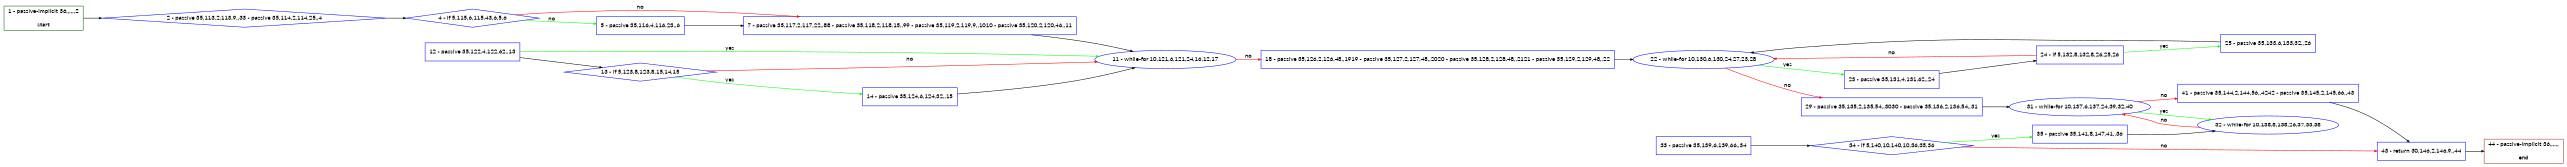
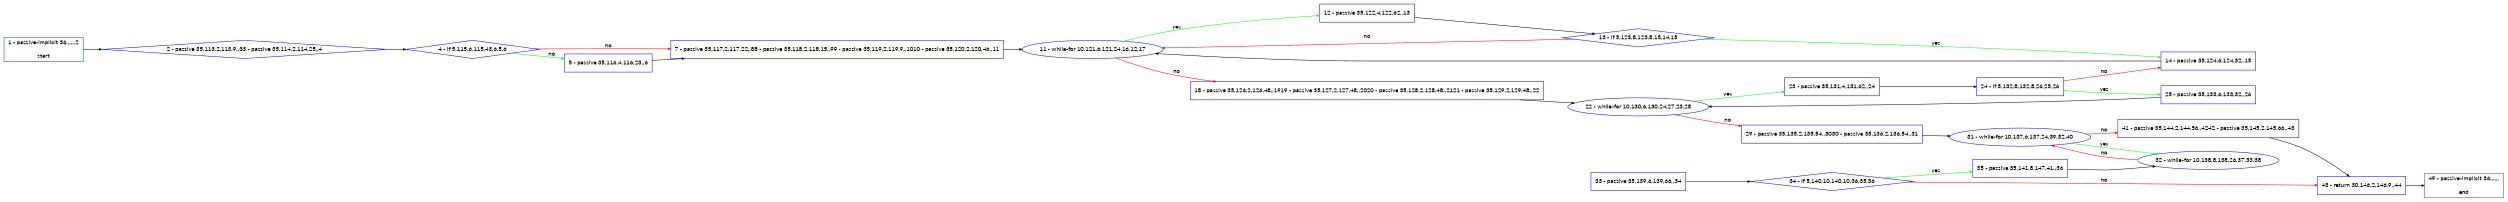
(808, 52) -> (1220, 24)
(1906, 57) -> (2111, 74)
(2524, 151) -> (2464, 186)
